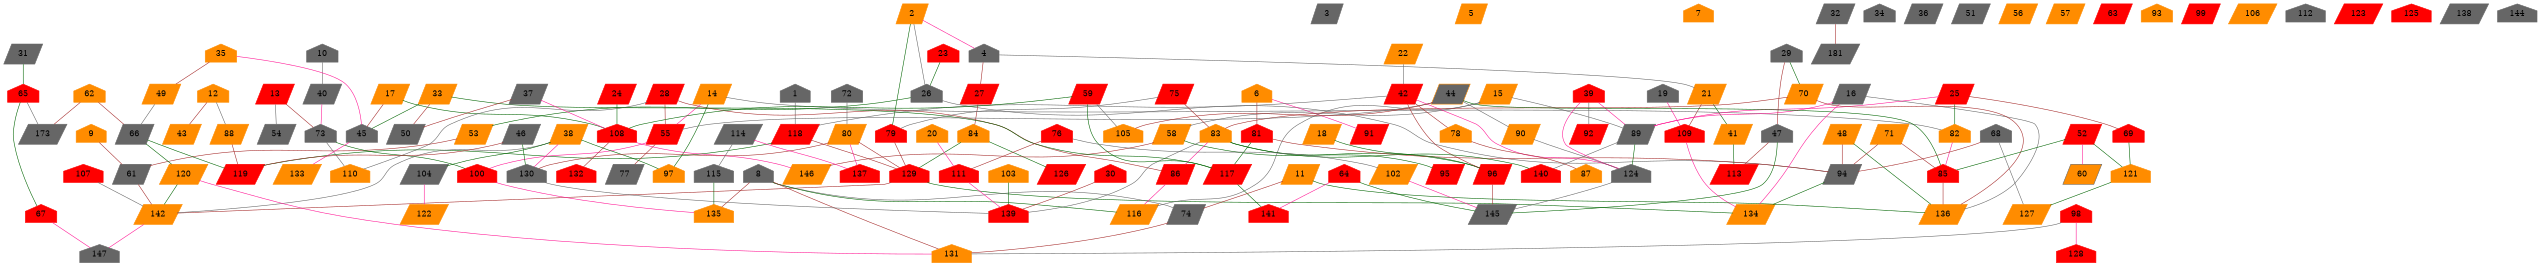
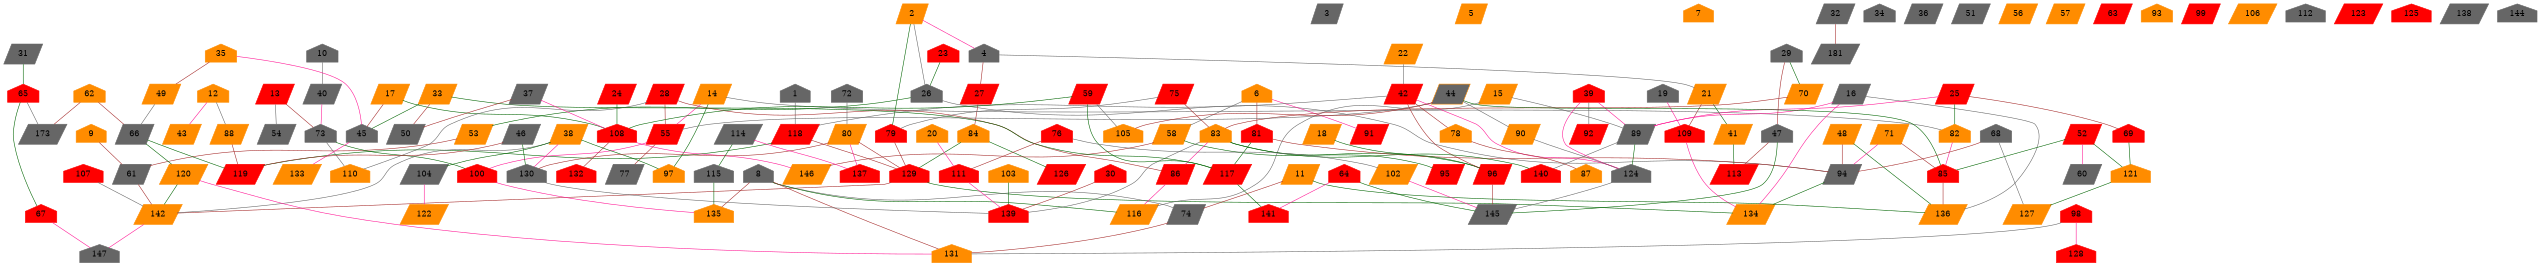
(198, 113) -> (198, 113)
(1386, 115) -> (1216, 113)
(2017, 124) -> none
(1863, 156) -> (1863, 156)
(723, 159) -> (723, 159)
(2082, 174) -> (2082, 174)
